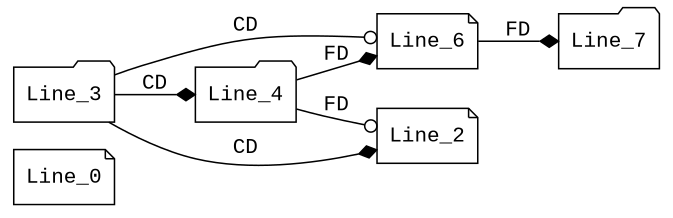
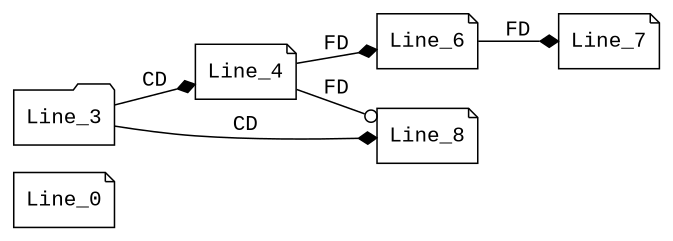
(237, 41) -> none
(609, 41) -> (609, 41)
(246, 95) -> (246, 72)
(427, 136) -> (427, 136)
